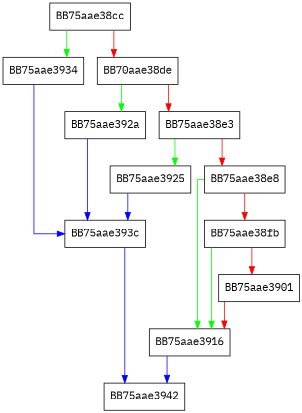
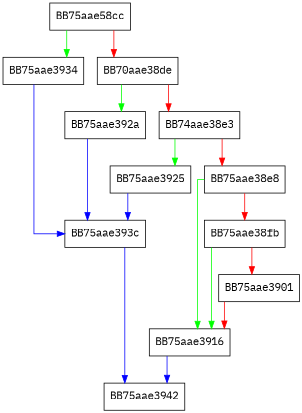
(90, 17) -> (90, 17)
(199, 125) -> (199, 125)
